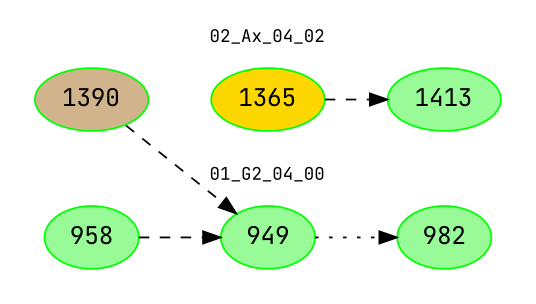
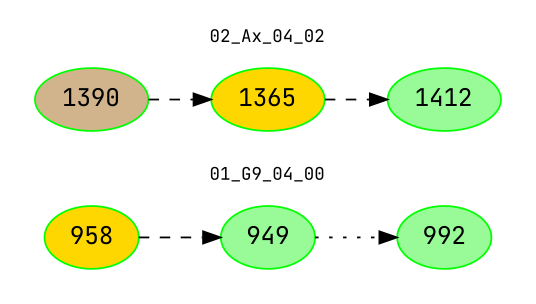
(444, 100) -> (444, 100)
(181, 170) -> (171, 100)
(268, 175) -> (268, 175)
(92, 237) -> (92, 237)
(444, 237) -> (444, 237)
